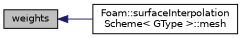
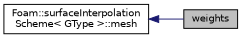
(80, 19) -> (171, 19)
